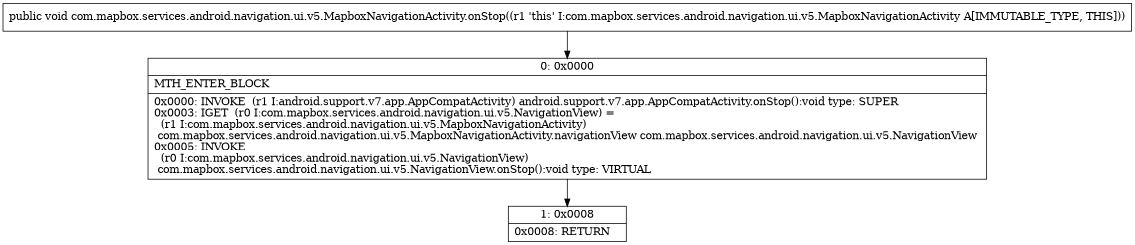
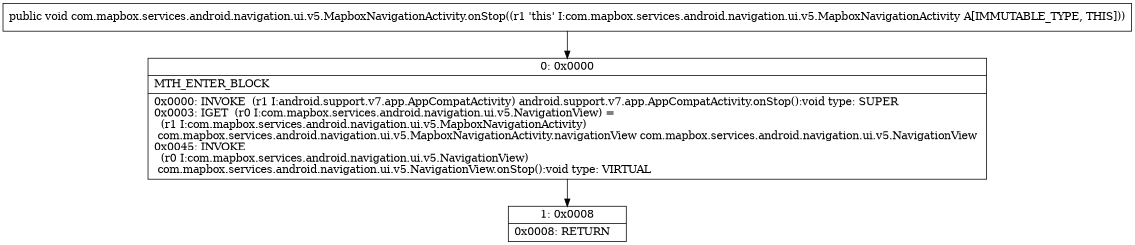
(203, 147) -> (203, 147)
